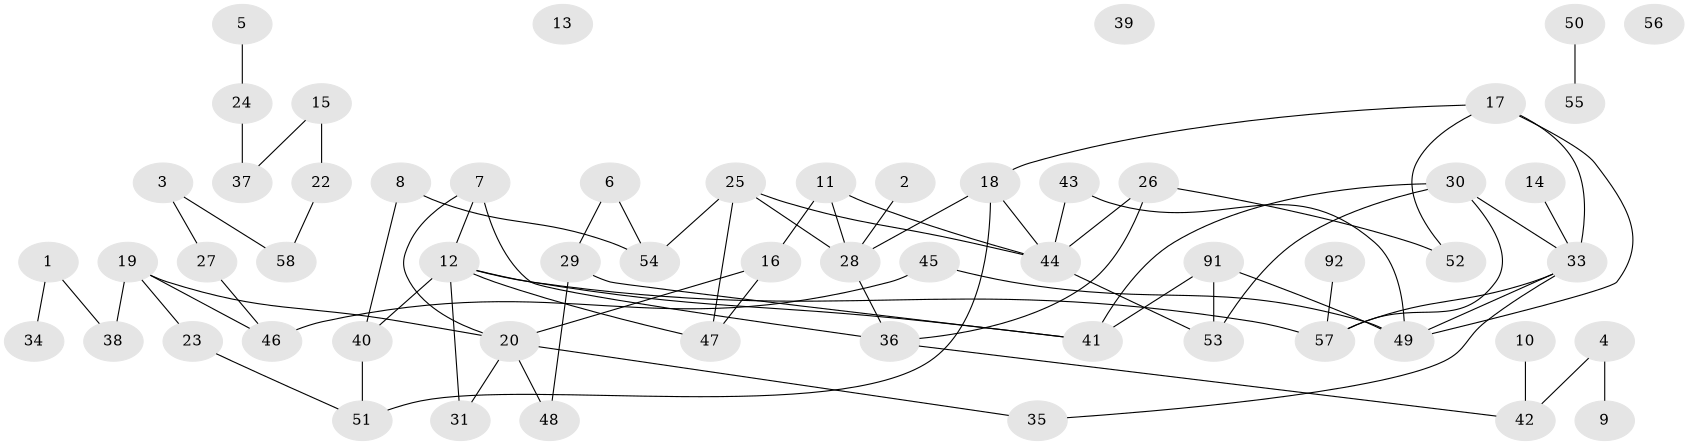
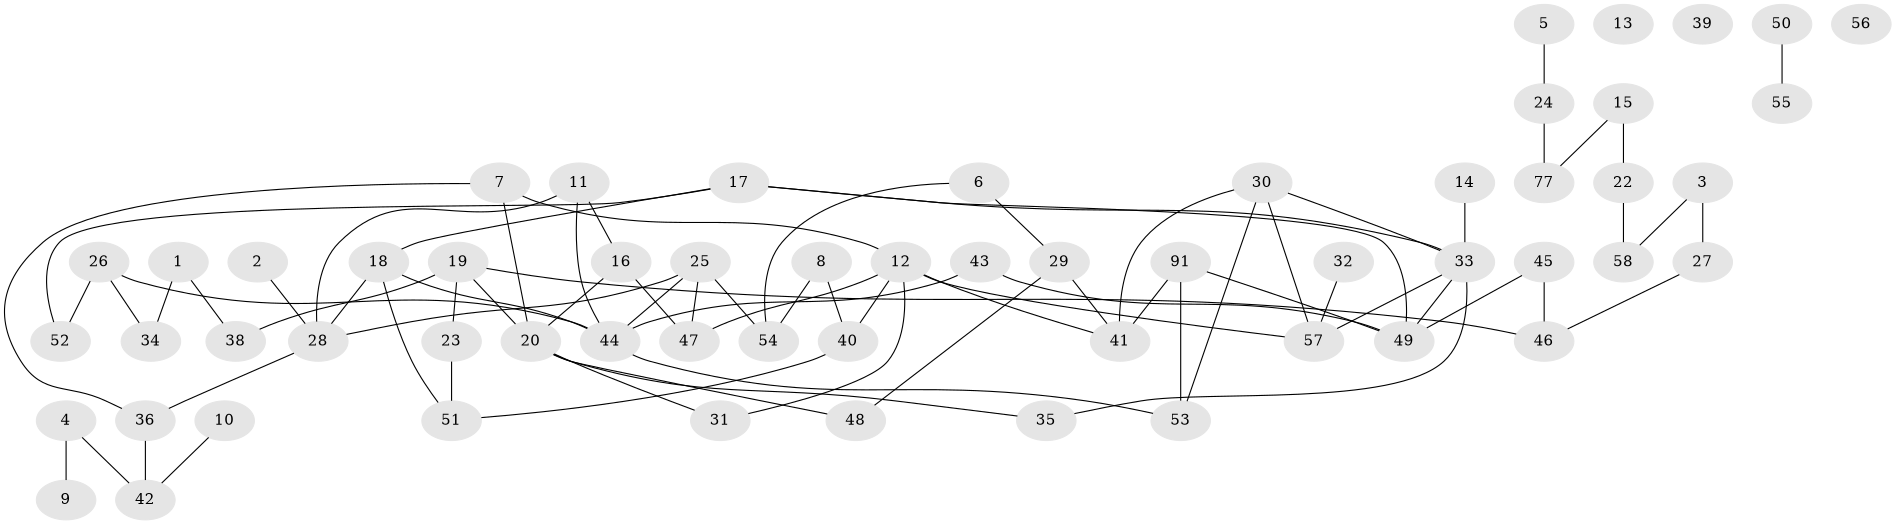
(242, 183) -> (1544, 183)
(1335, 262) -> (1344, 262)
(1041, 310) -> (125, 302)
